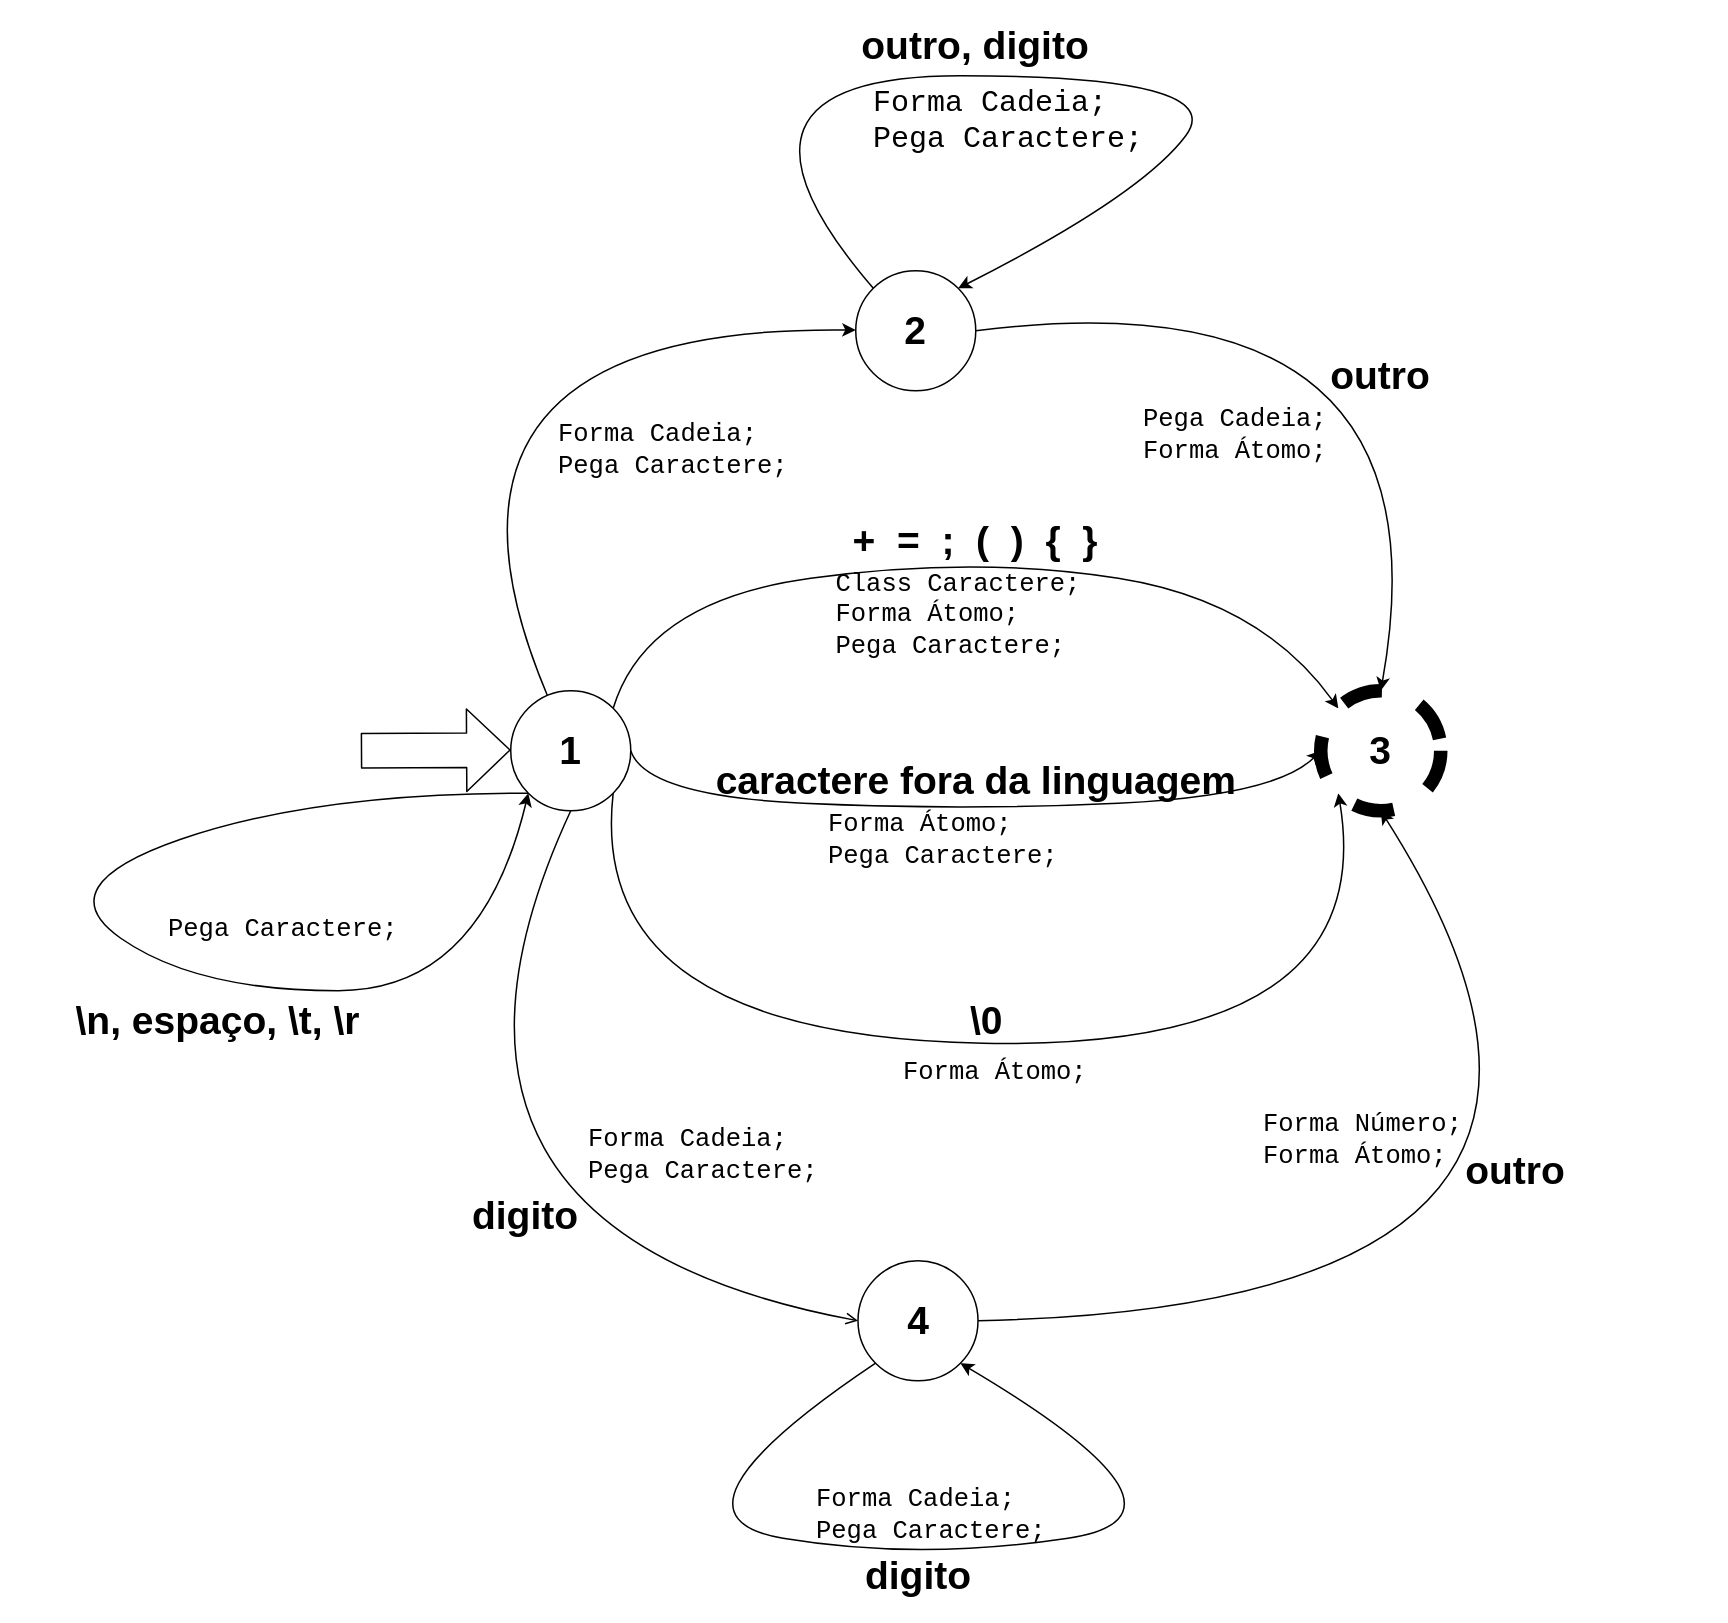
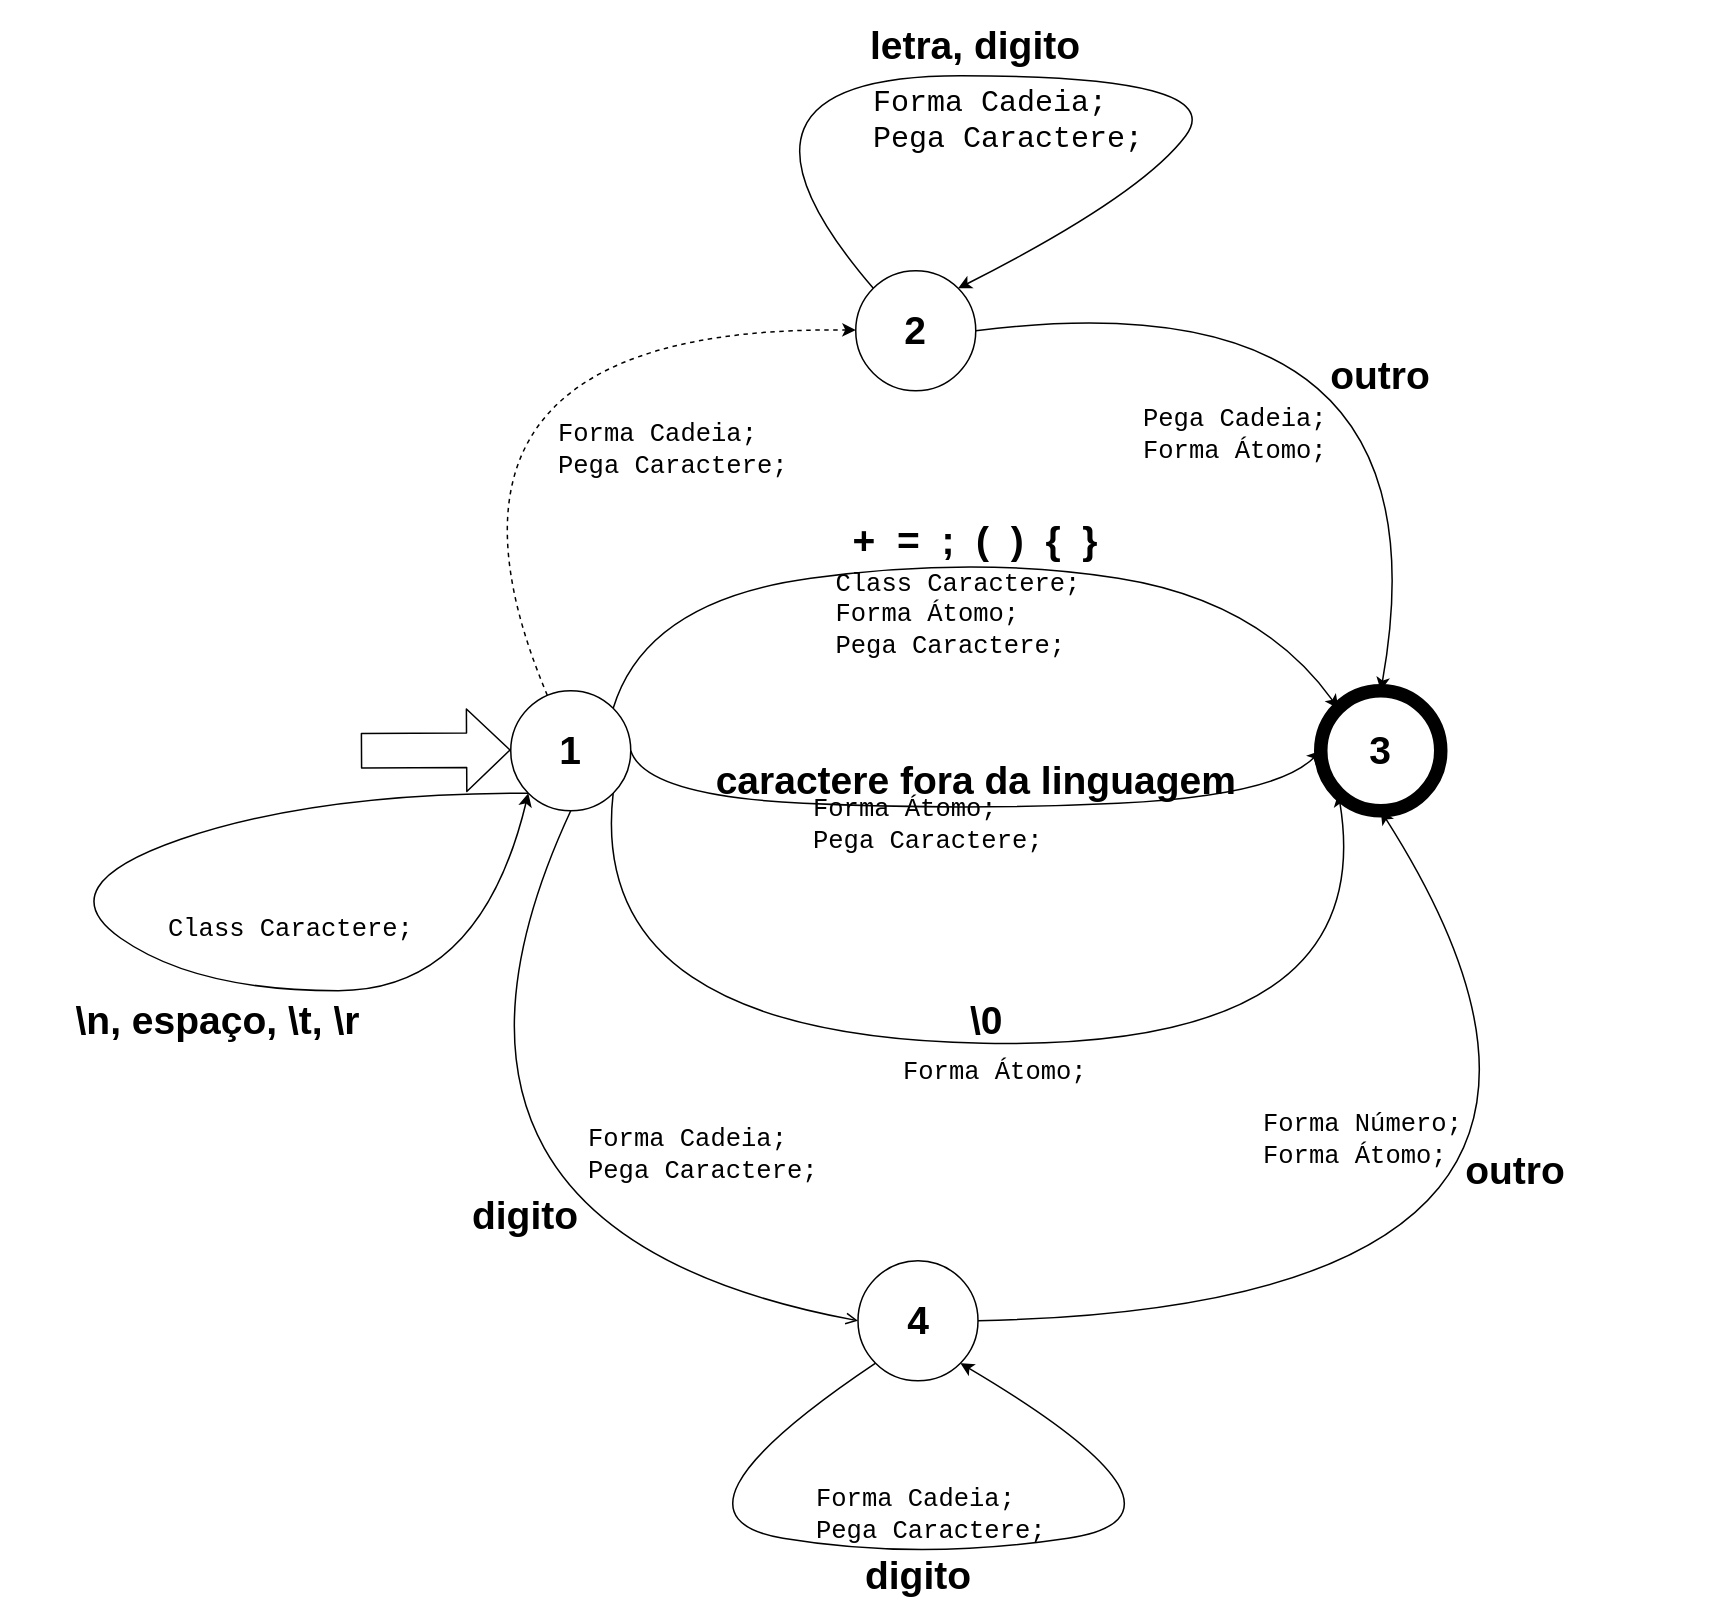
(976, 46) -> (976, 46)
(557, 406) -> (557, 406)
(1381, 751) -> (1381, 751)
(991, 841) -> (976, 826)
(269, 931) -> (273, 931)
